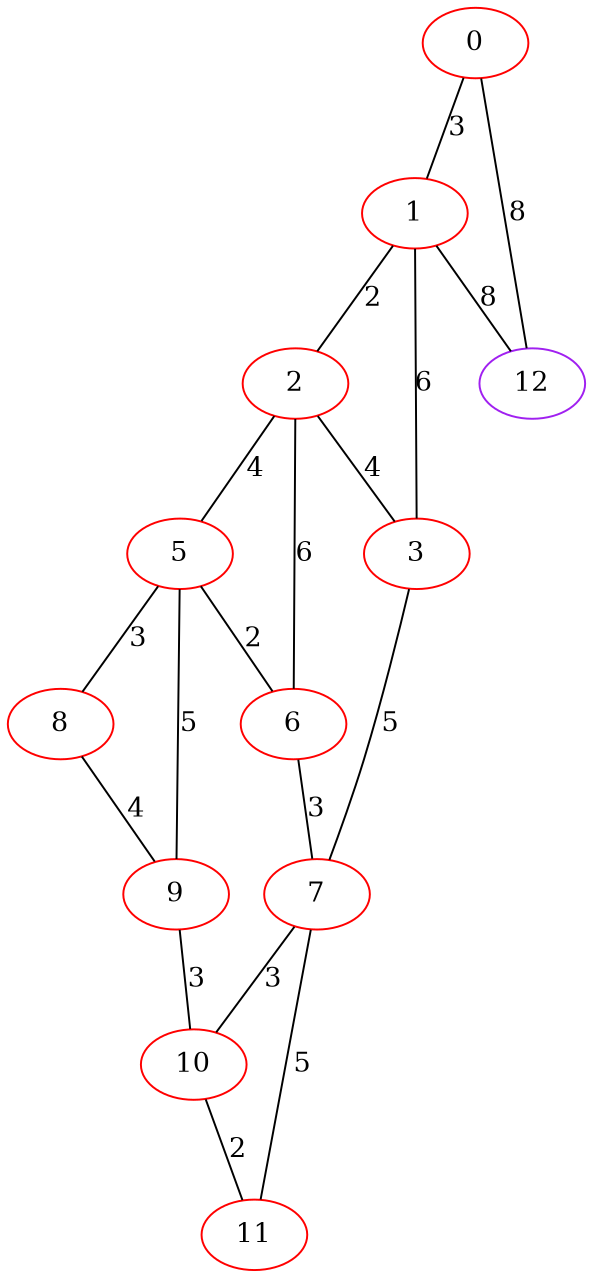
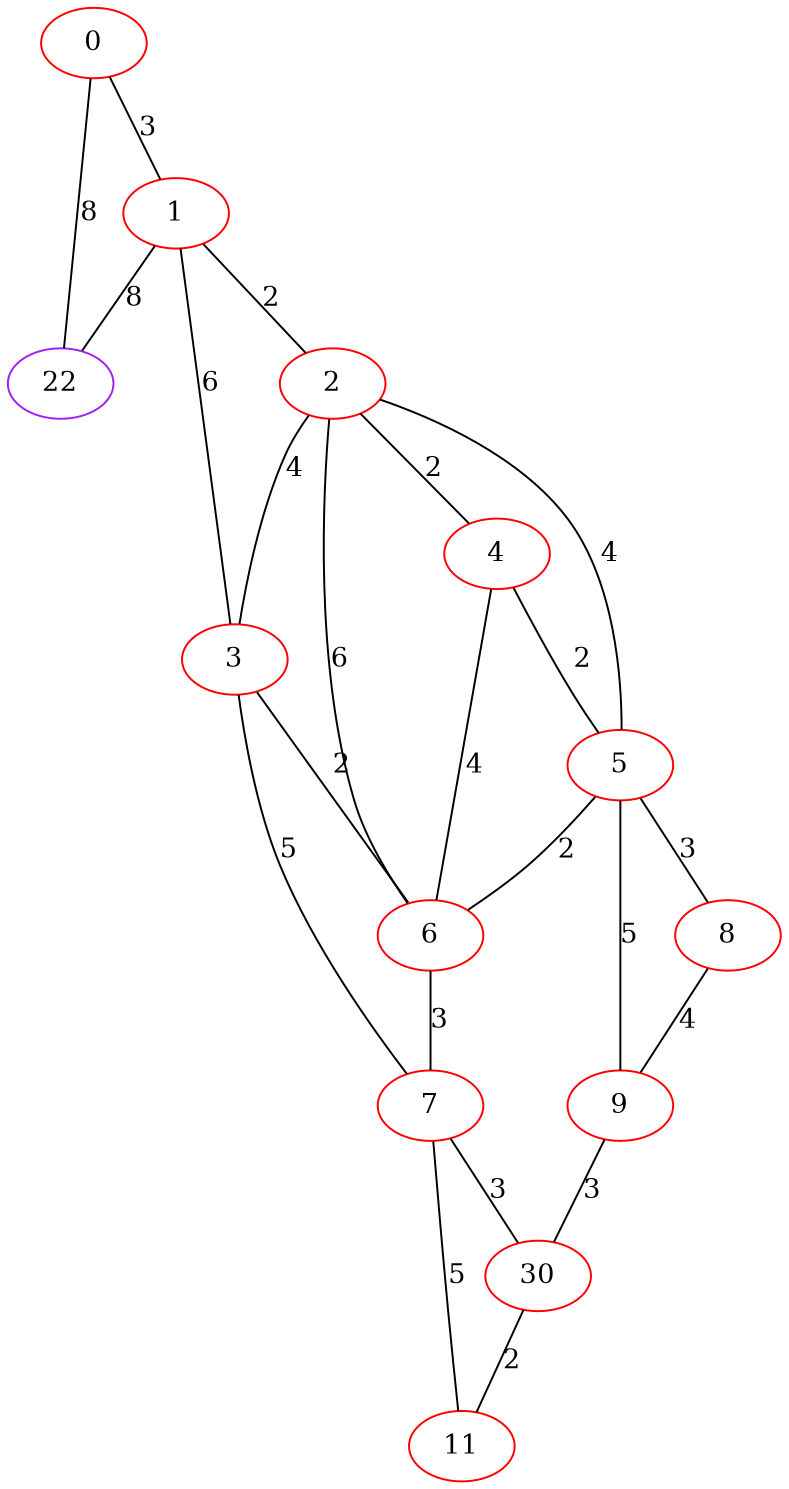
(532, 384) -> (61, 384)
none -> (497, 554)
none -> (333, 797)
(194, 1065) -> (538, 1276)
